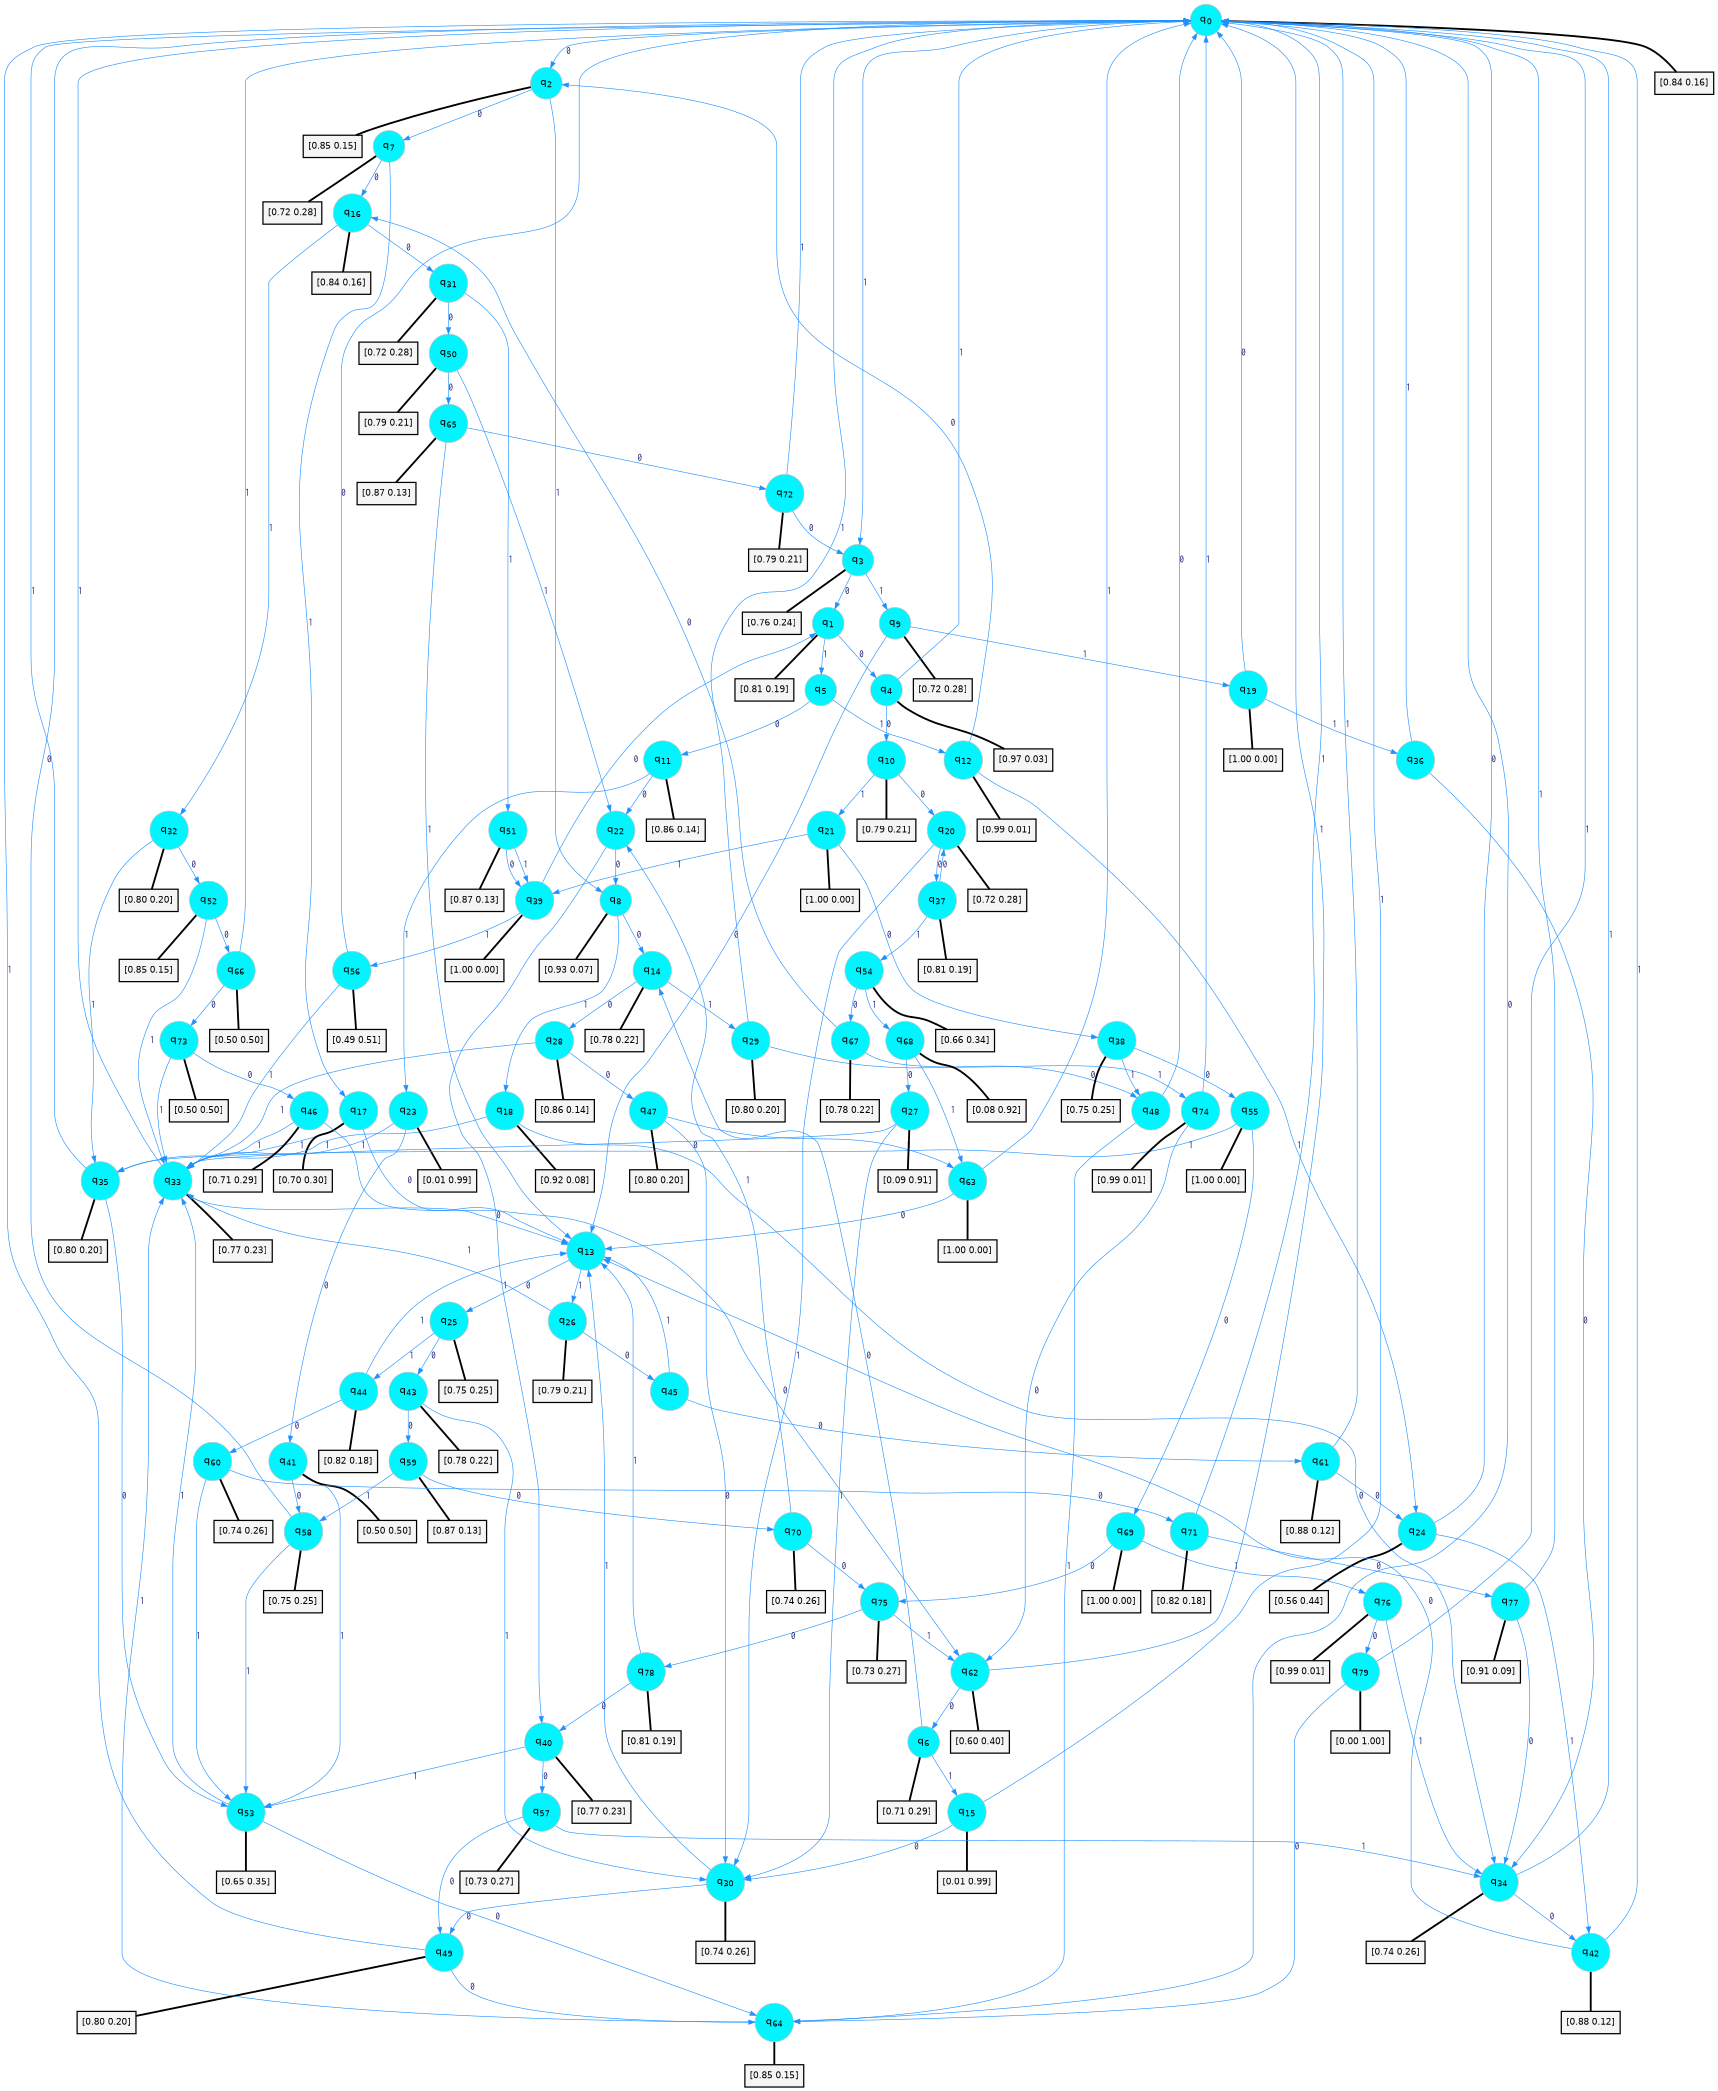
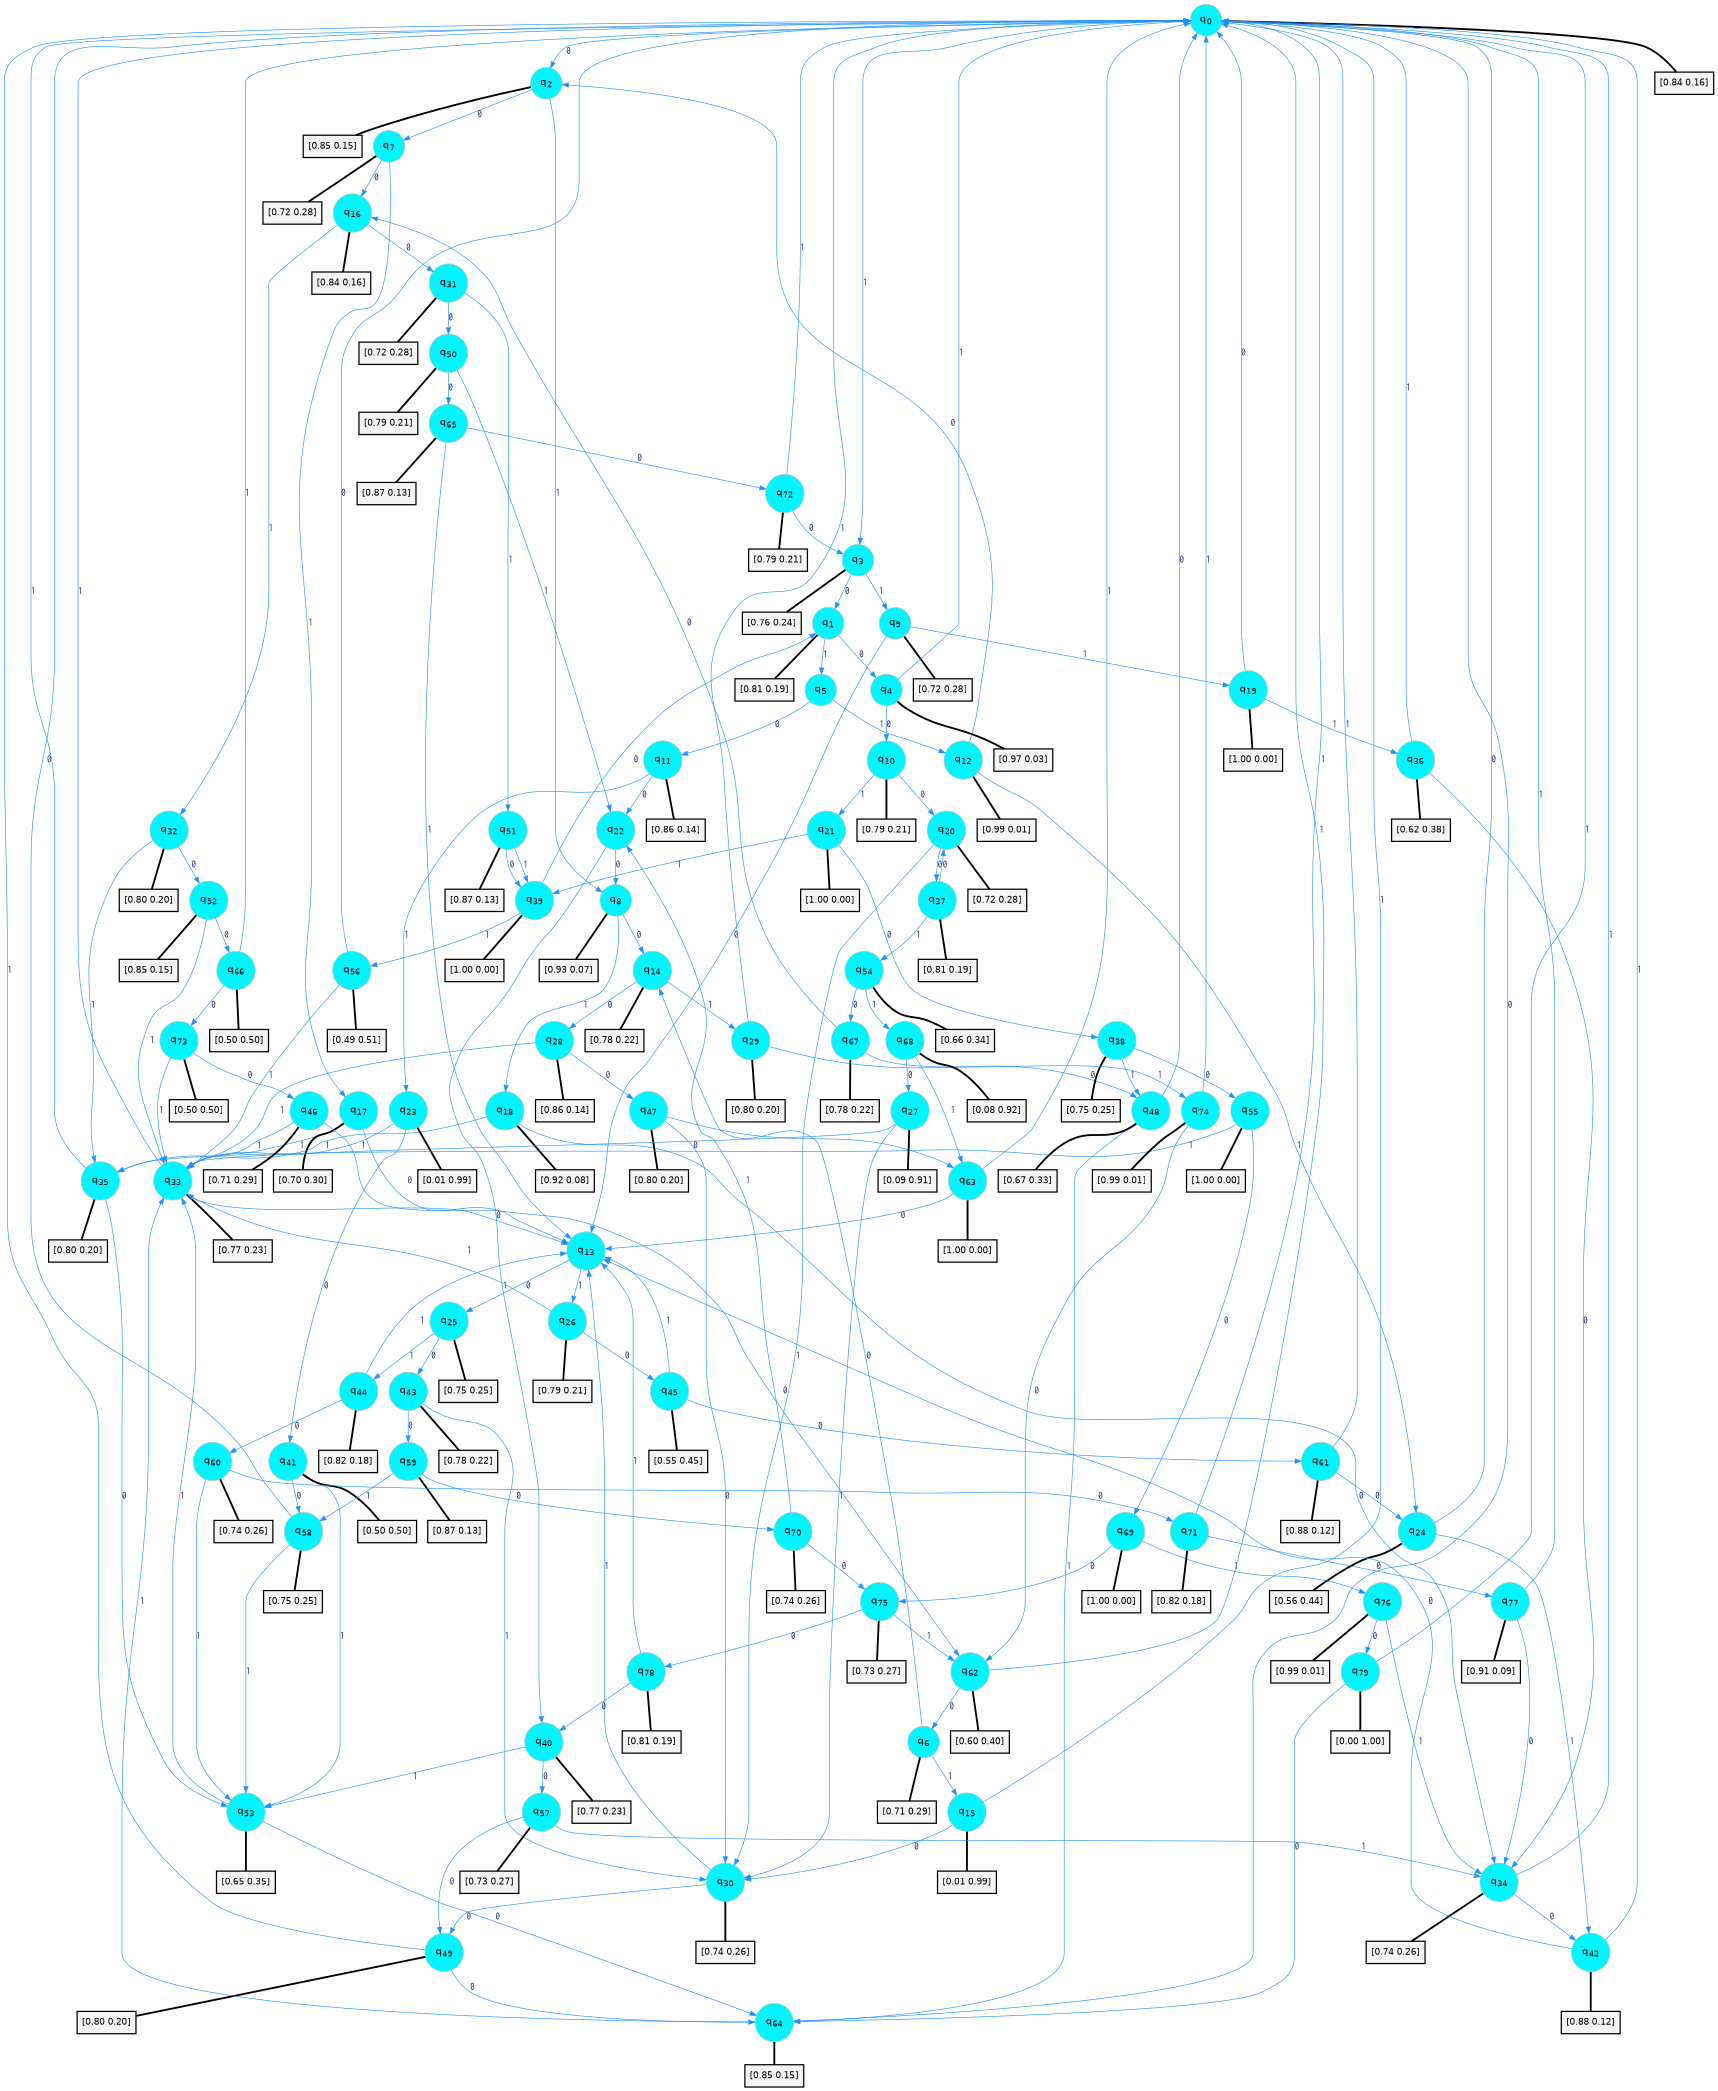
none -> (1421, 830)
none -> (1028, 1181)
none -> (678, 1461)
